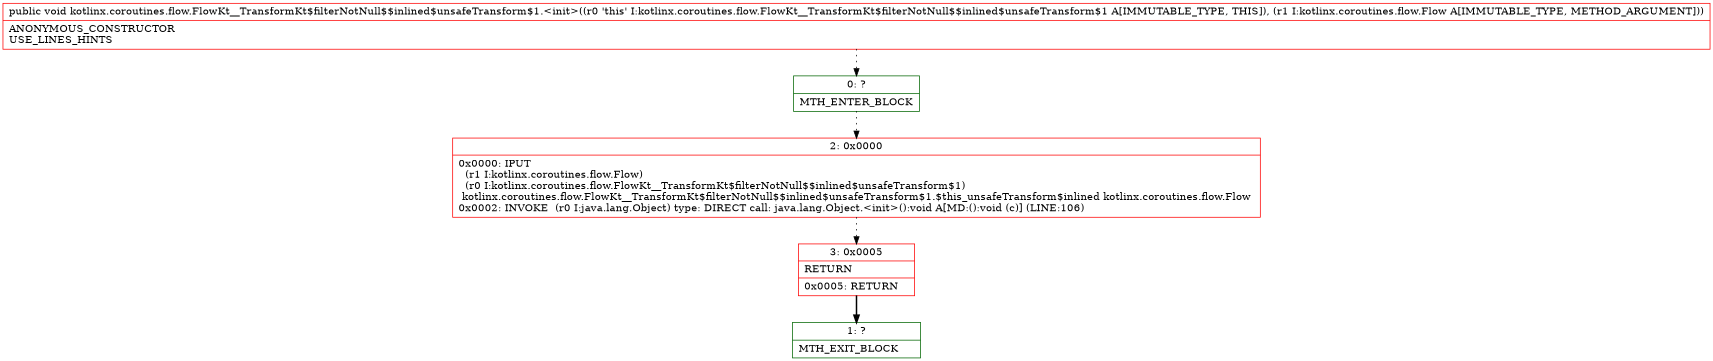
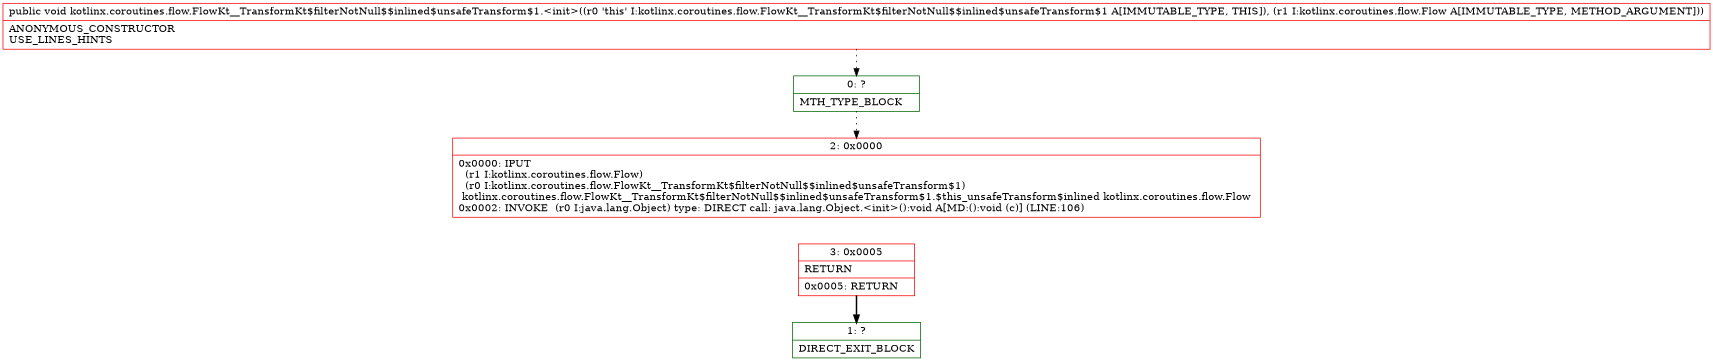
(857, 102) -> (851, 102)
(857, 227) -> none
(849, 349) -> (857, 349)
